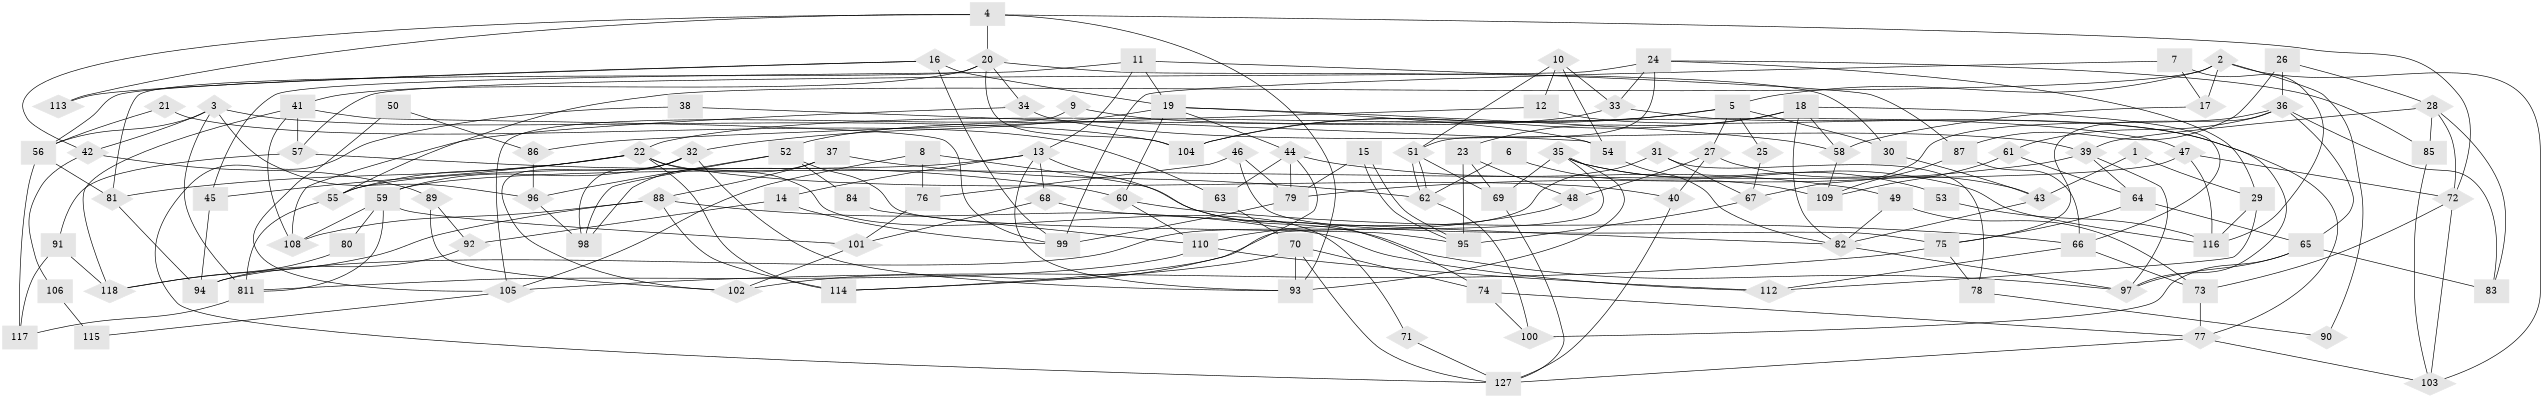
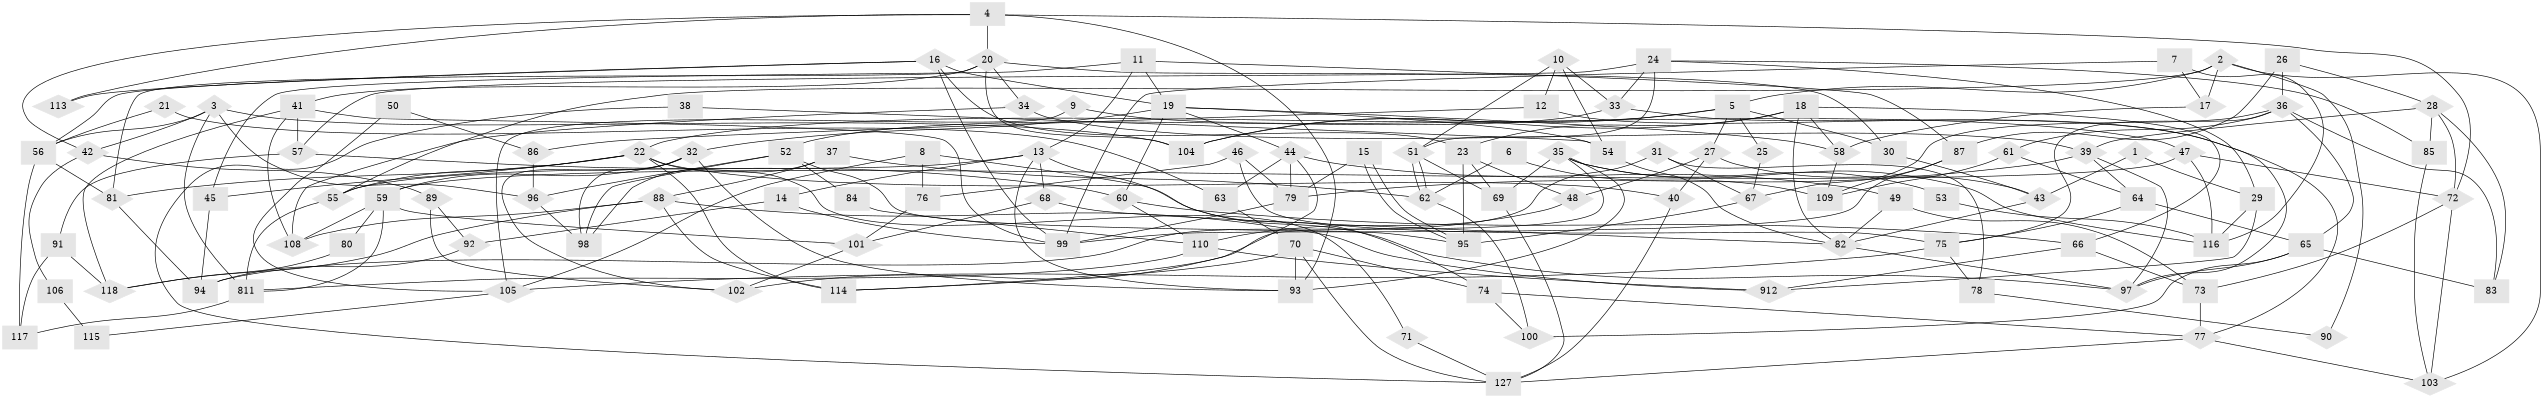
none -> (1288, 133)
(2054, 178) -> (1629, 229)
(1769, 291) -> (1769, 291)
